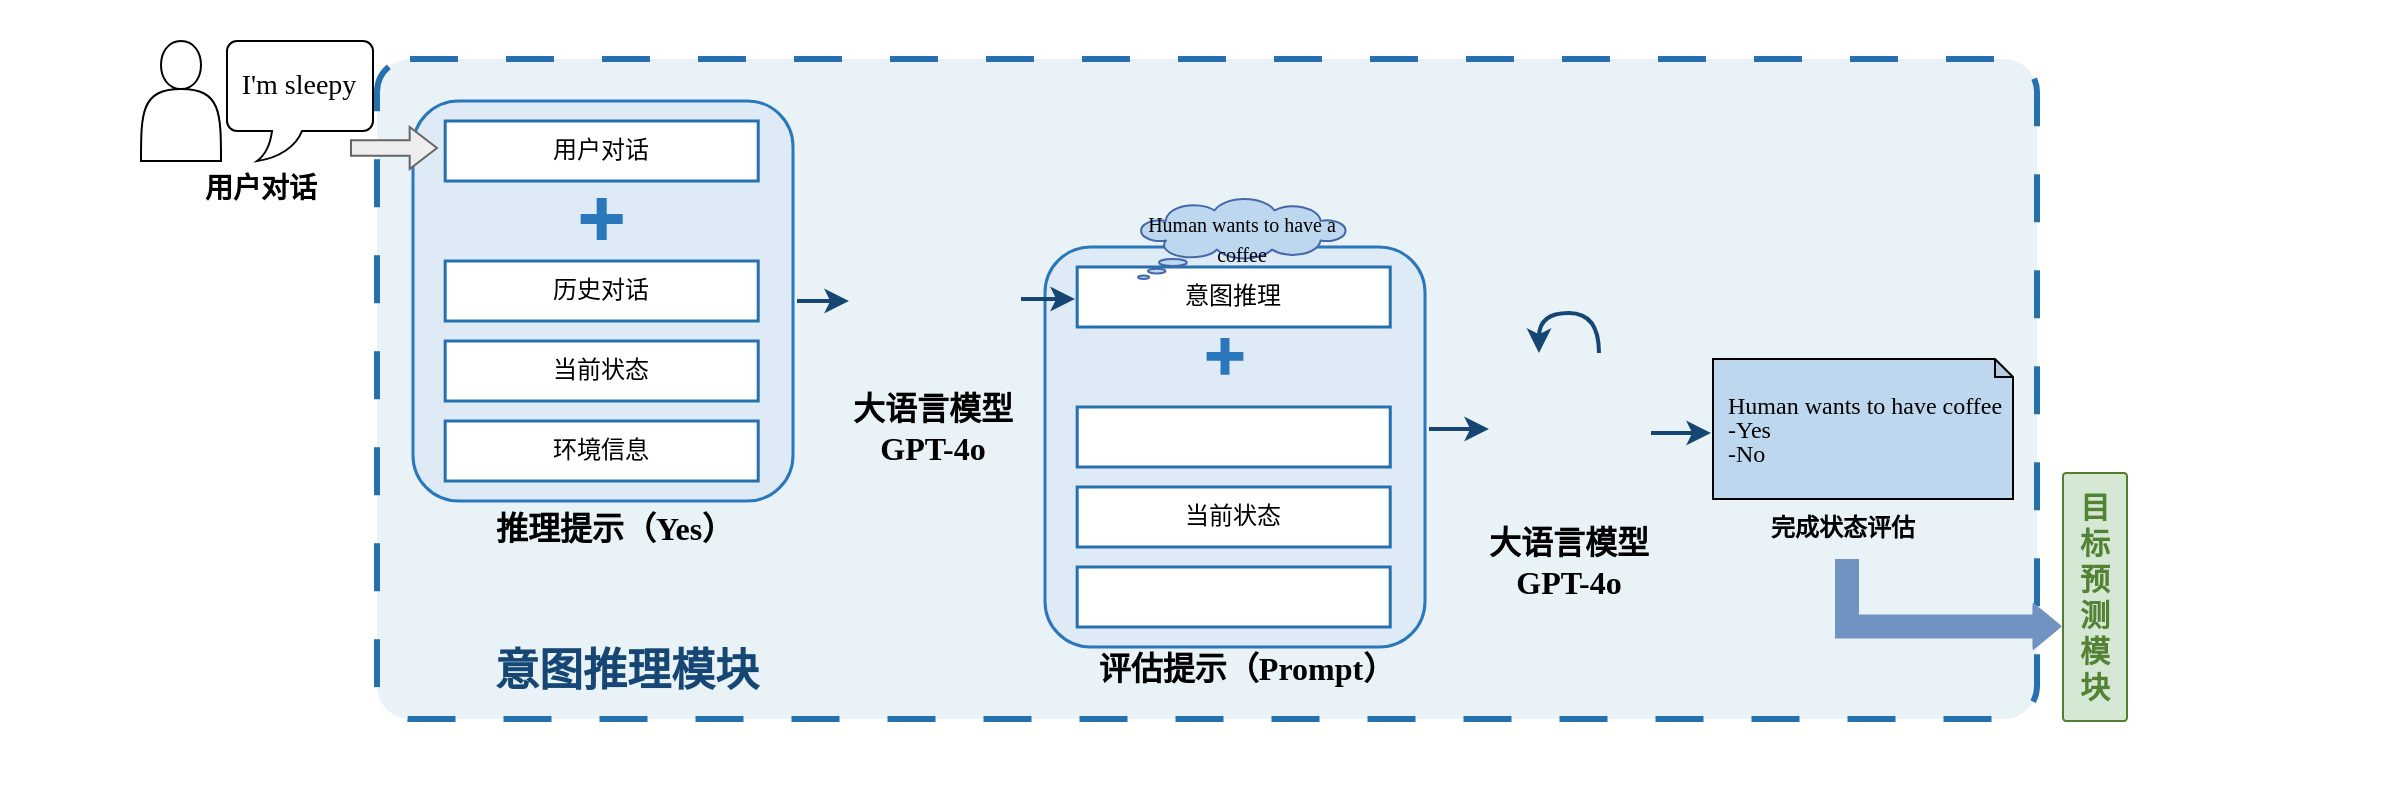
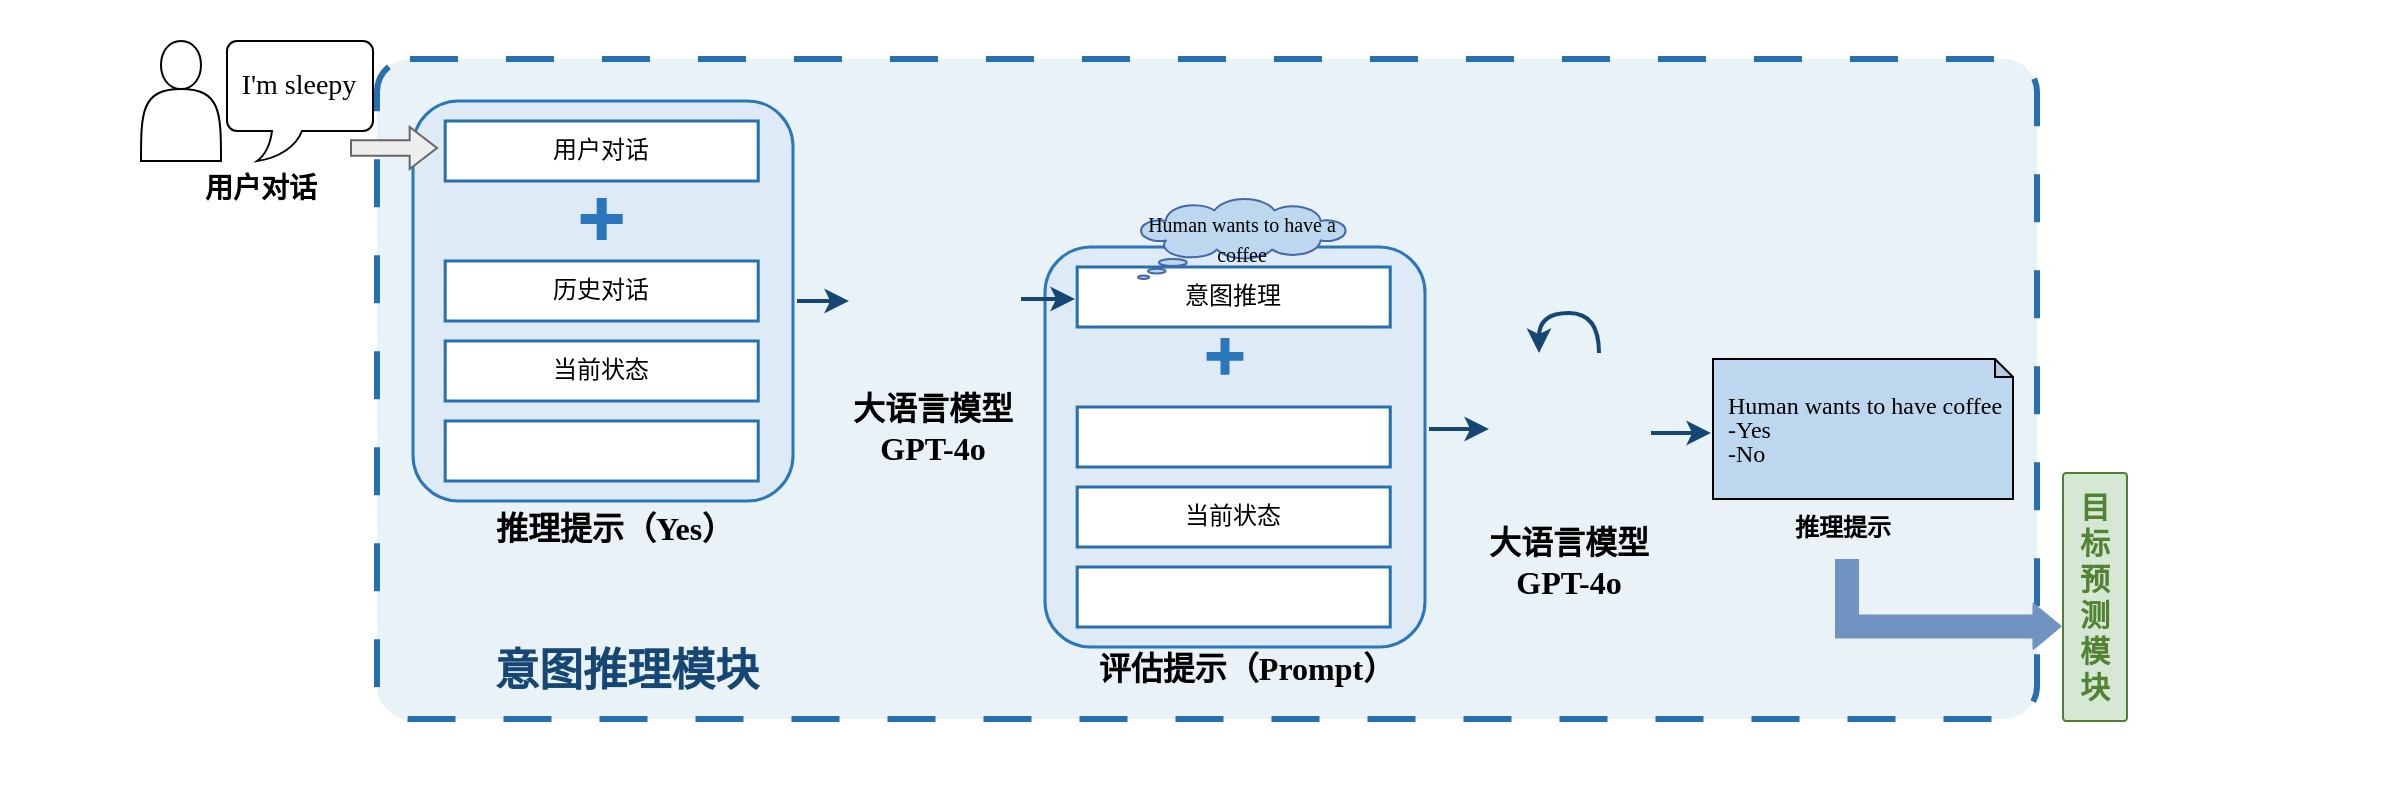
(602, 451) -> none
(1844, 529) -> (1844, 529)
